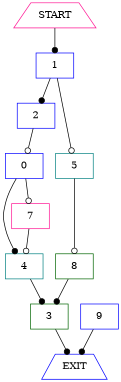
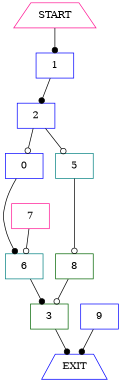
(64, 113) -> (54, 139)
(27, 188) -> none
(24, 266) -> (24, 266)
(63, 289) -> (63, 289)
